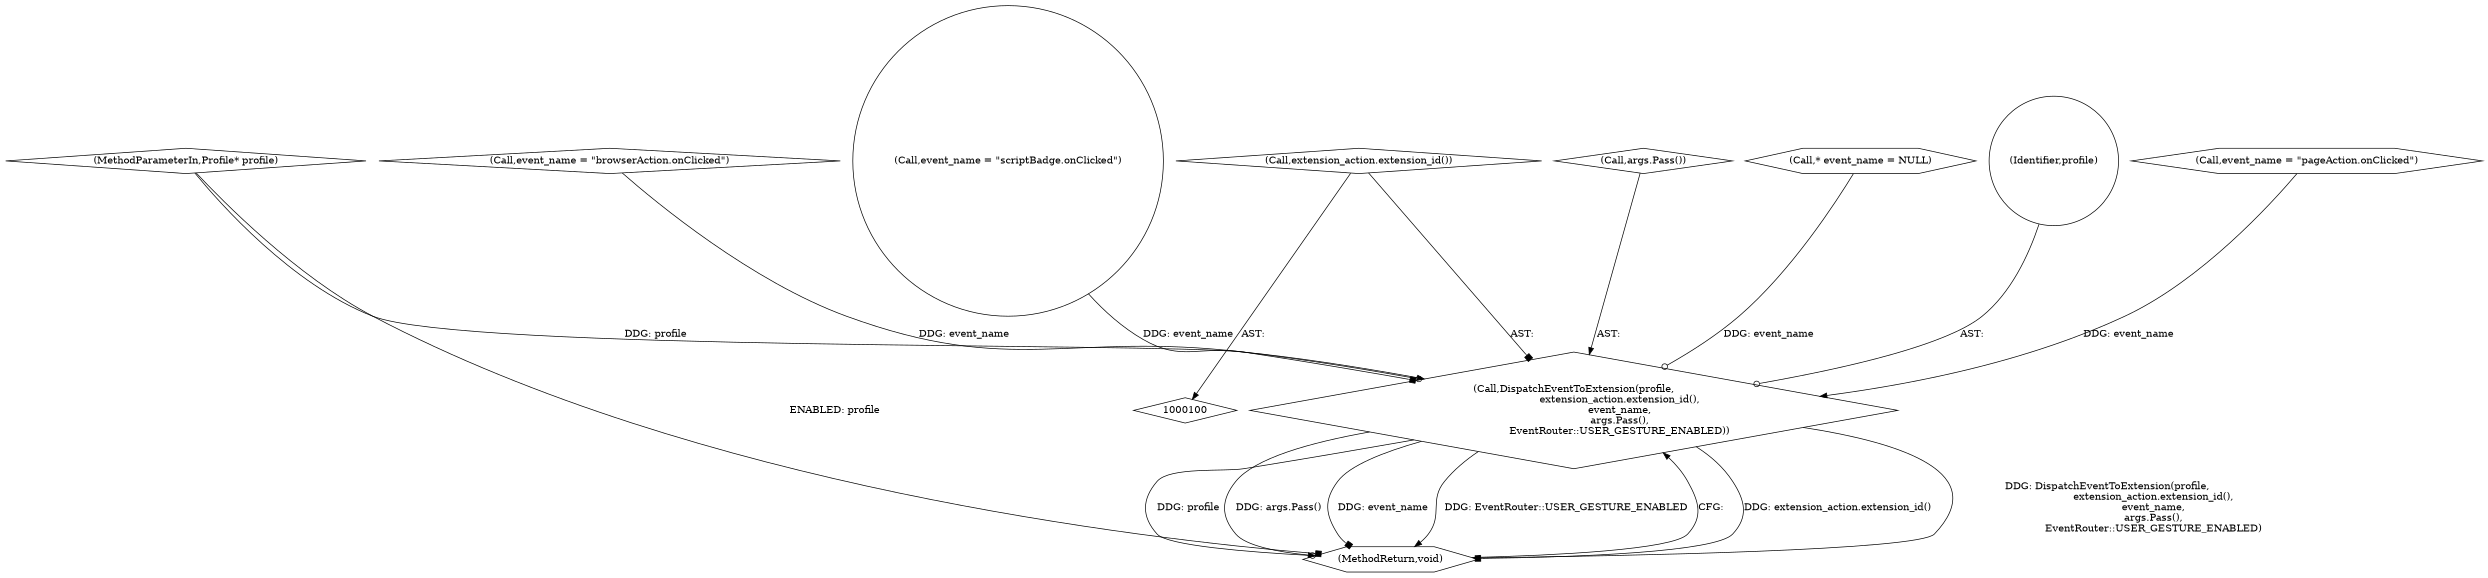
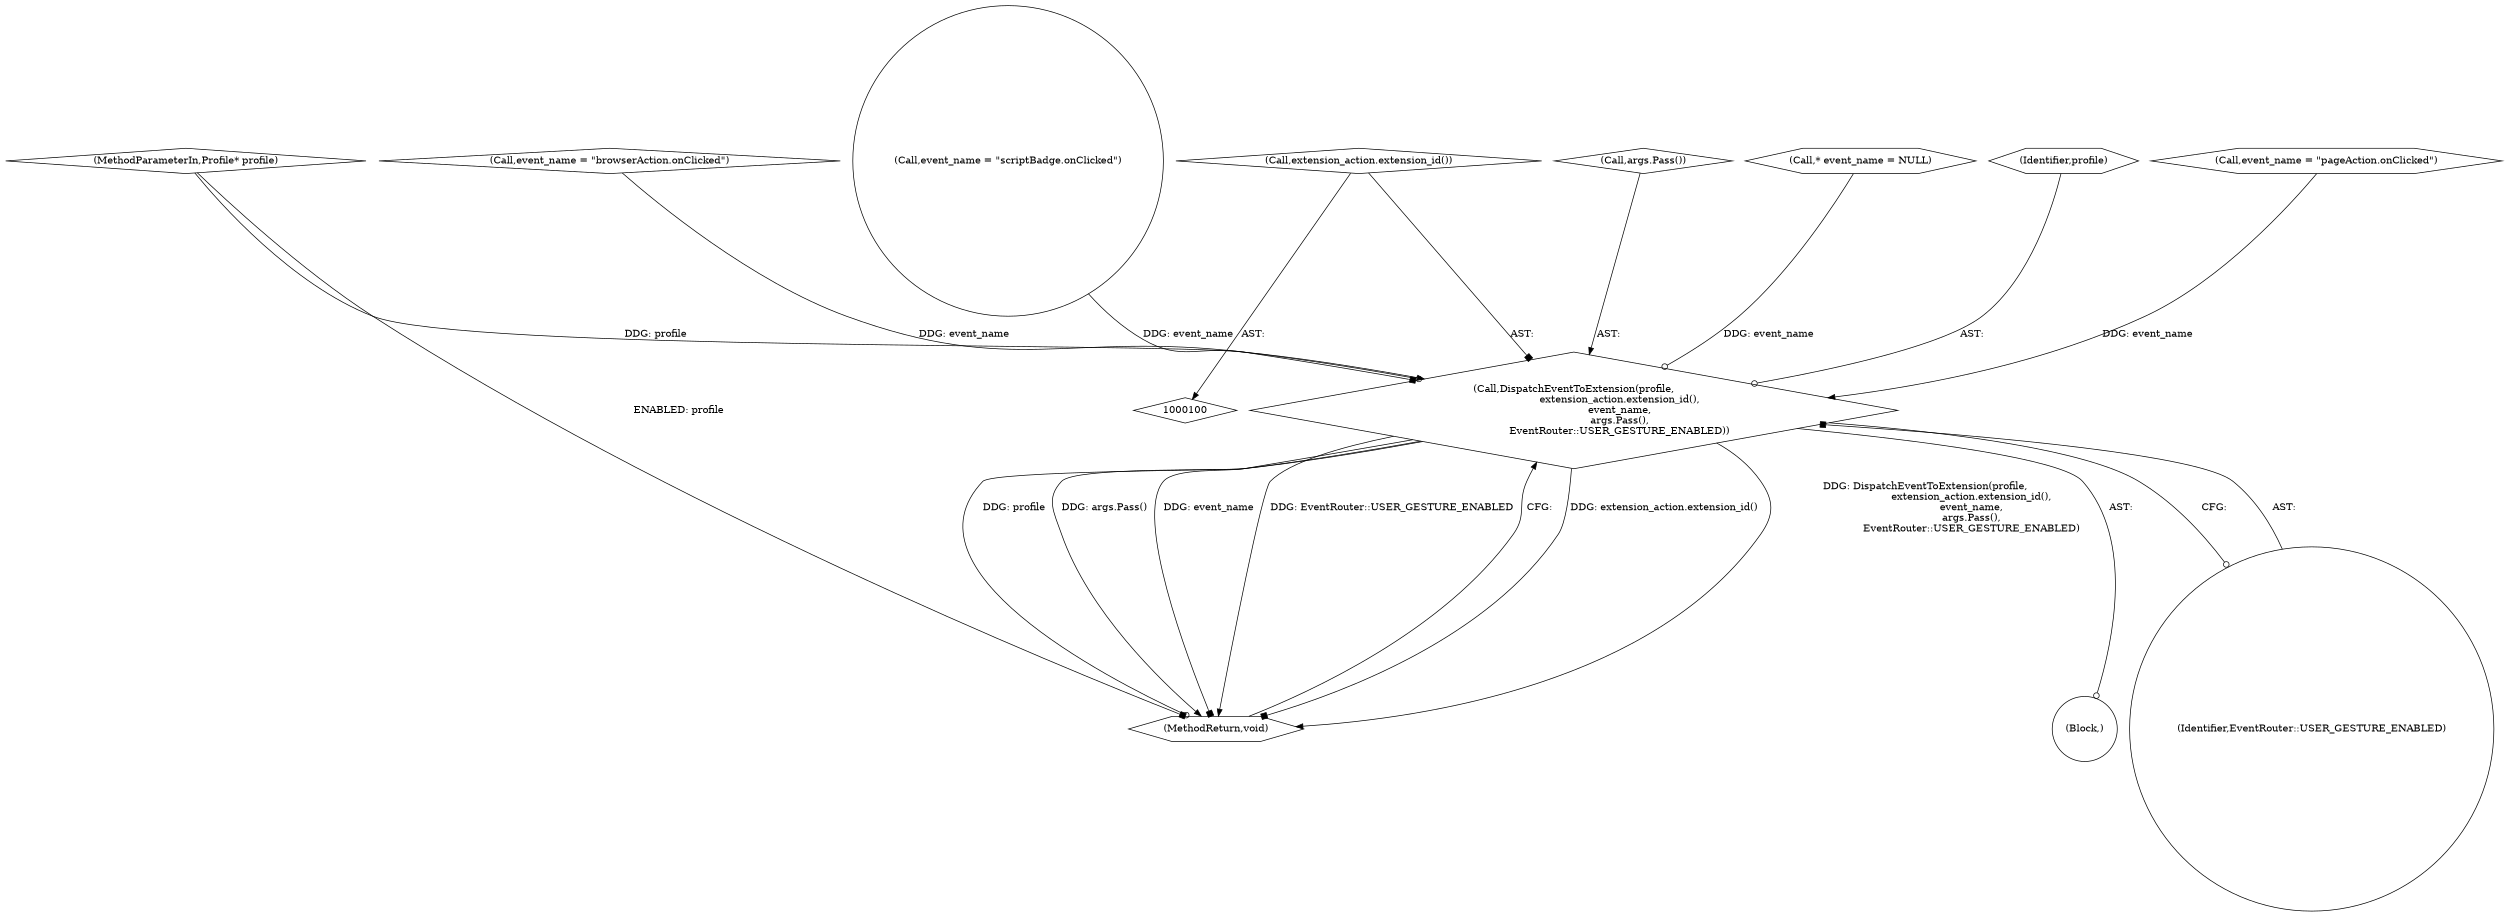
(2054, 161) -> (2064, 161)
none -> (2085, 729)
none -> (2312, 729)
